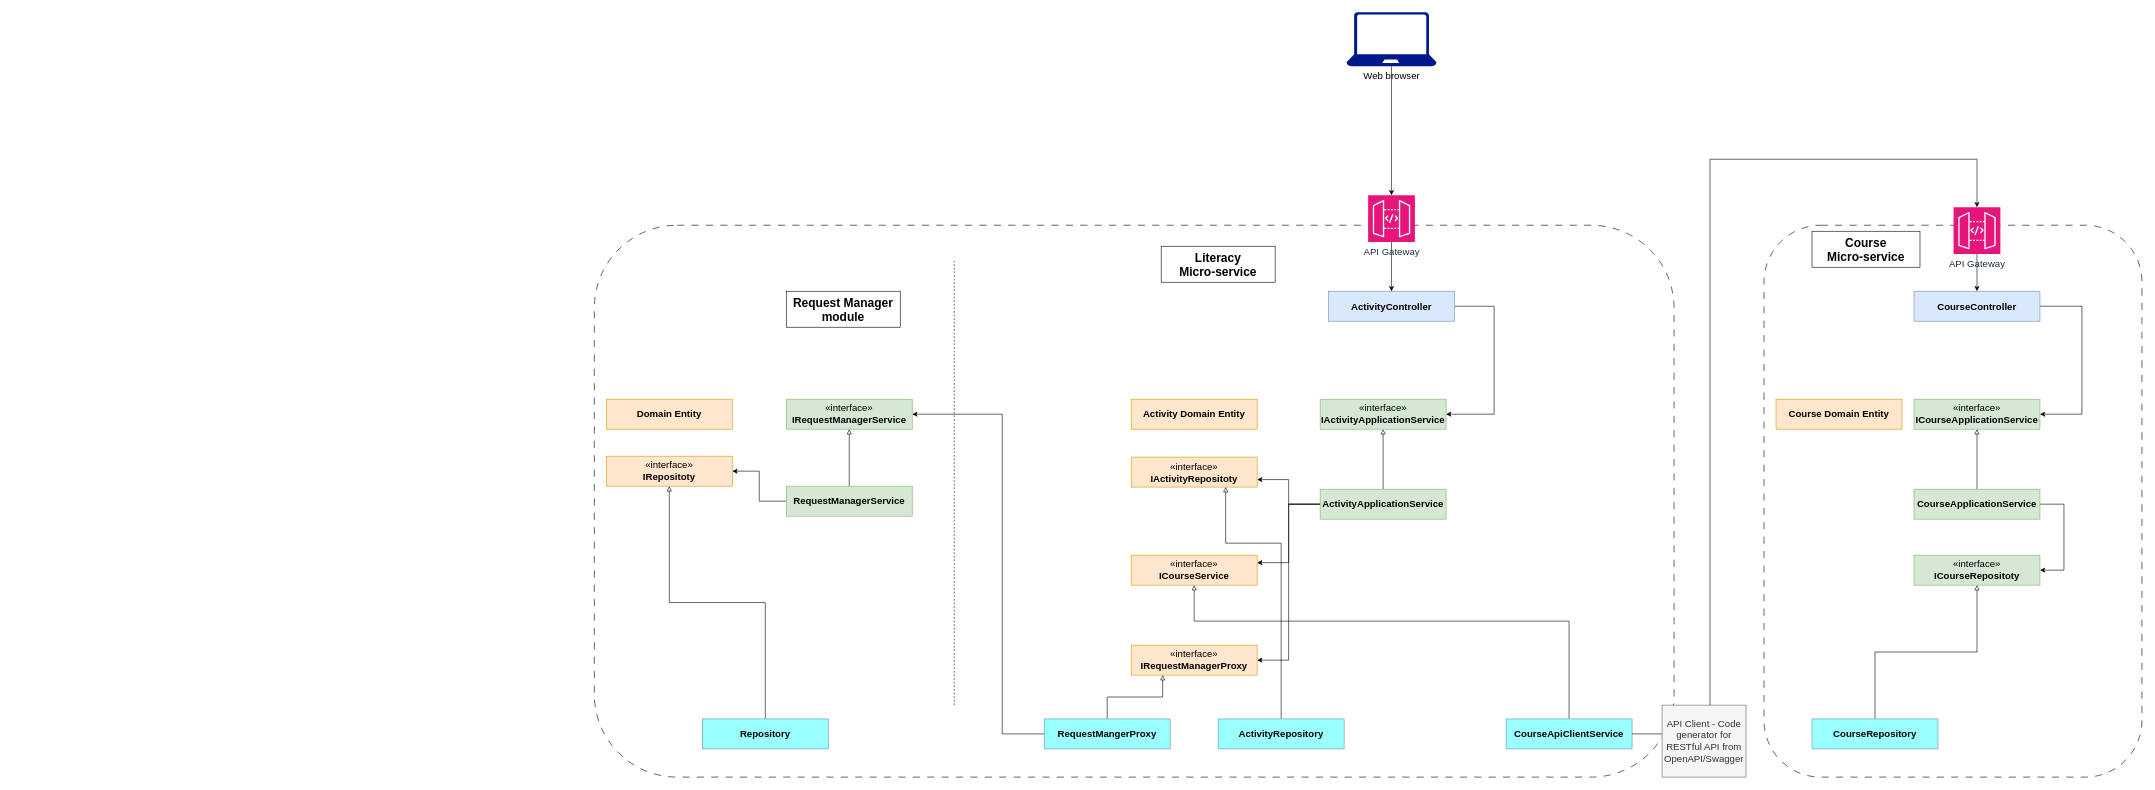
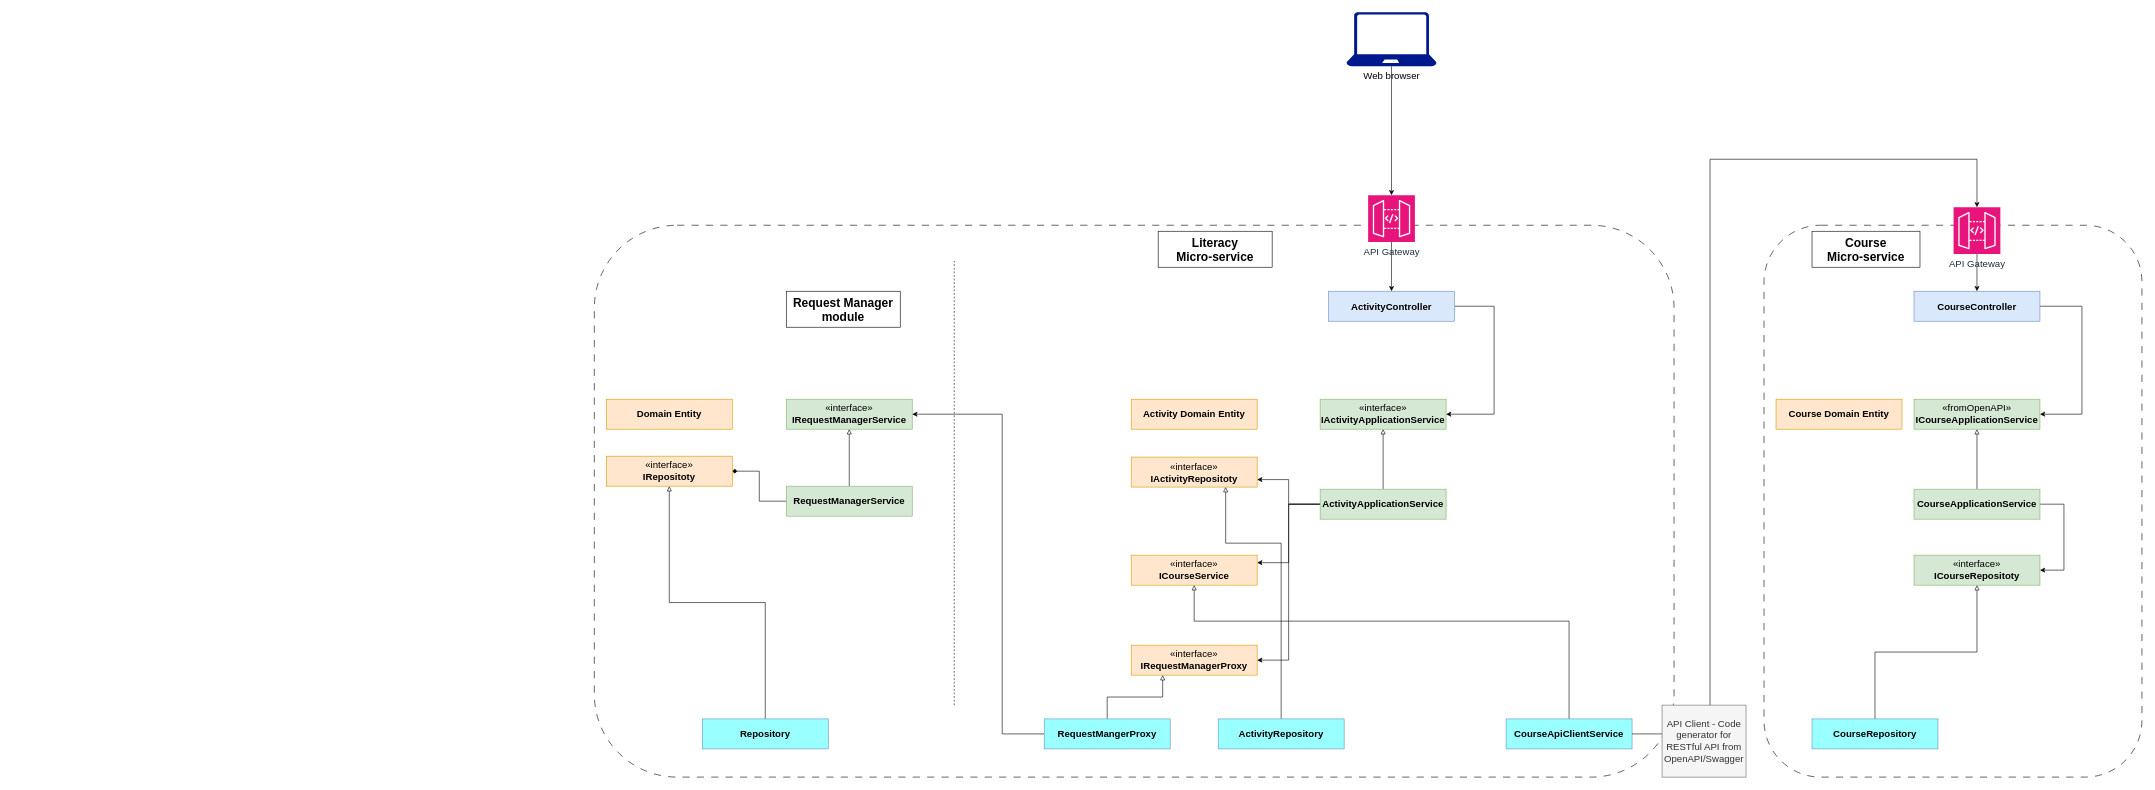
(1218, 264) -> (1215, 249)
(1977, 414) -> (1977, 414)
(737, 471) -> (738, 471)
